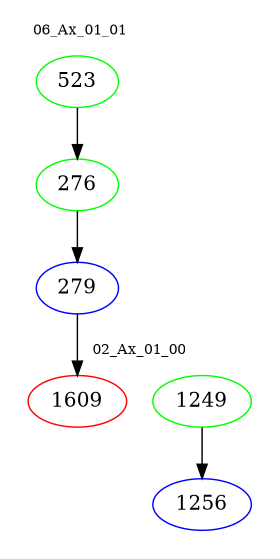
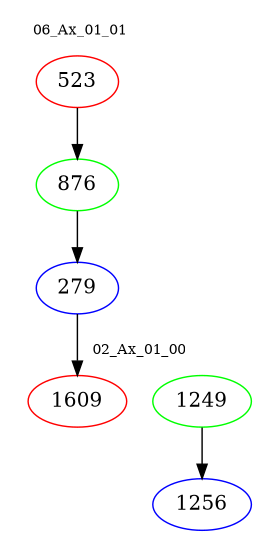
(77, 82) -> (77, 82)
(77, 185) -> (77, 185)
